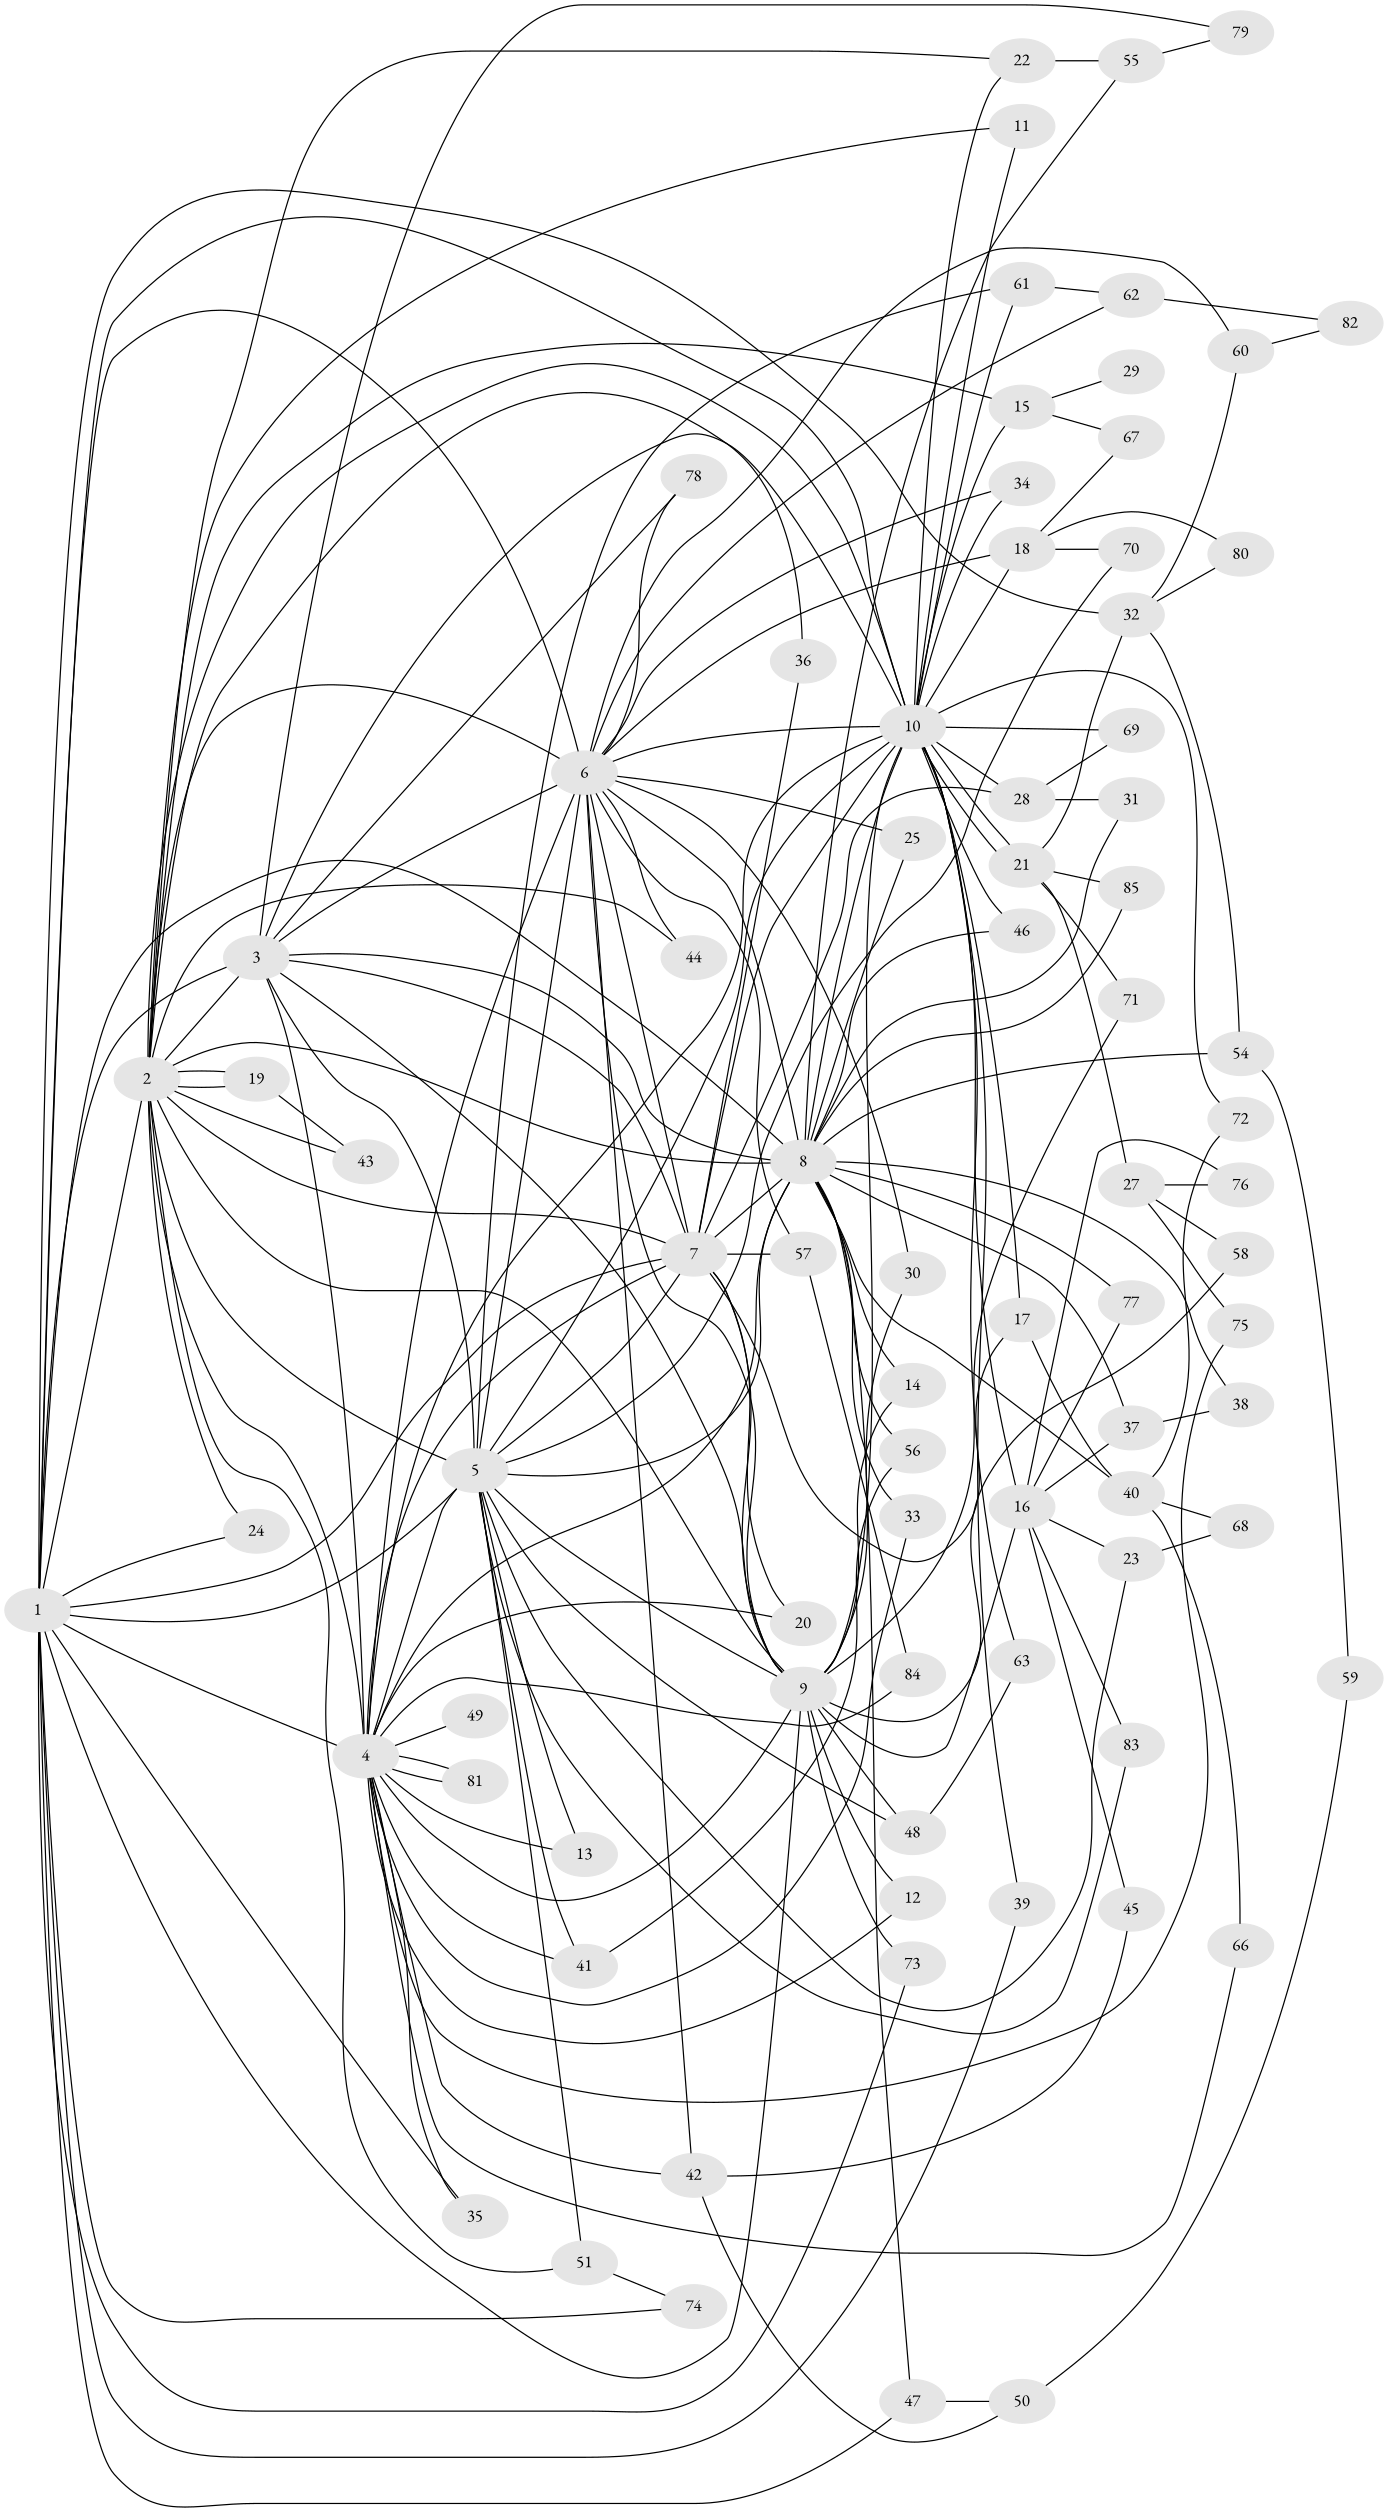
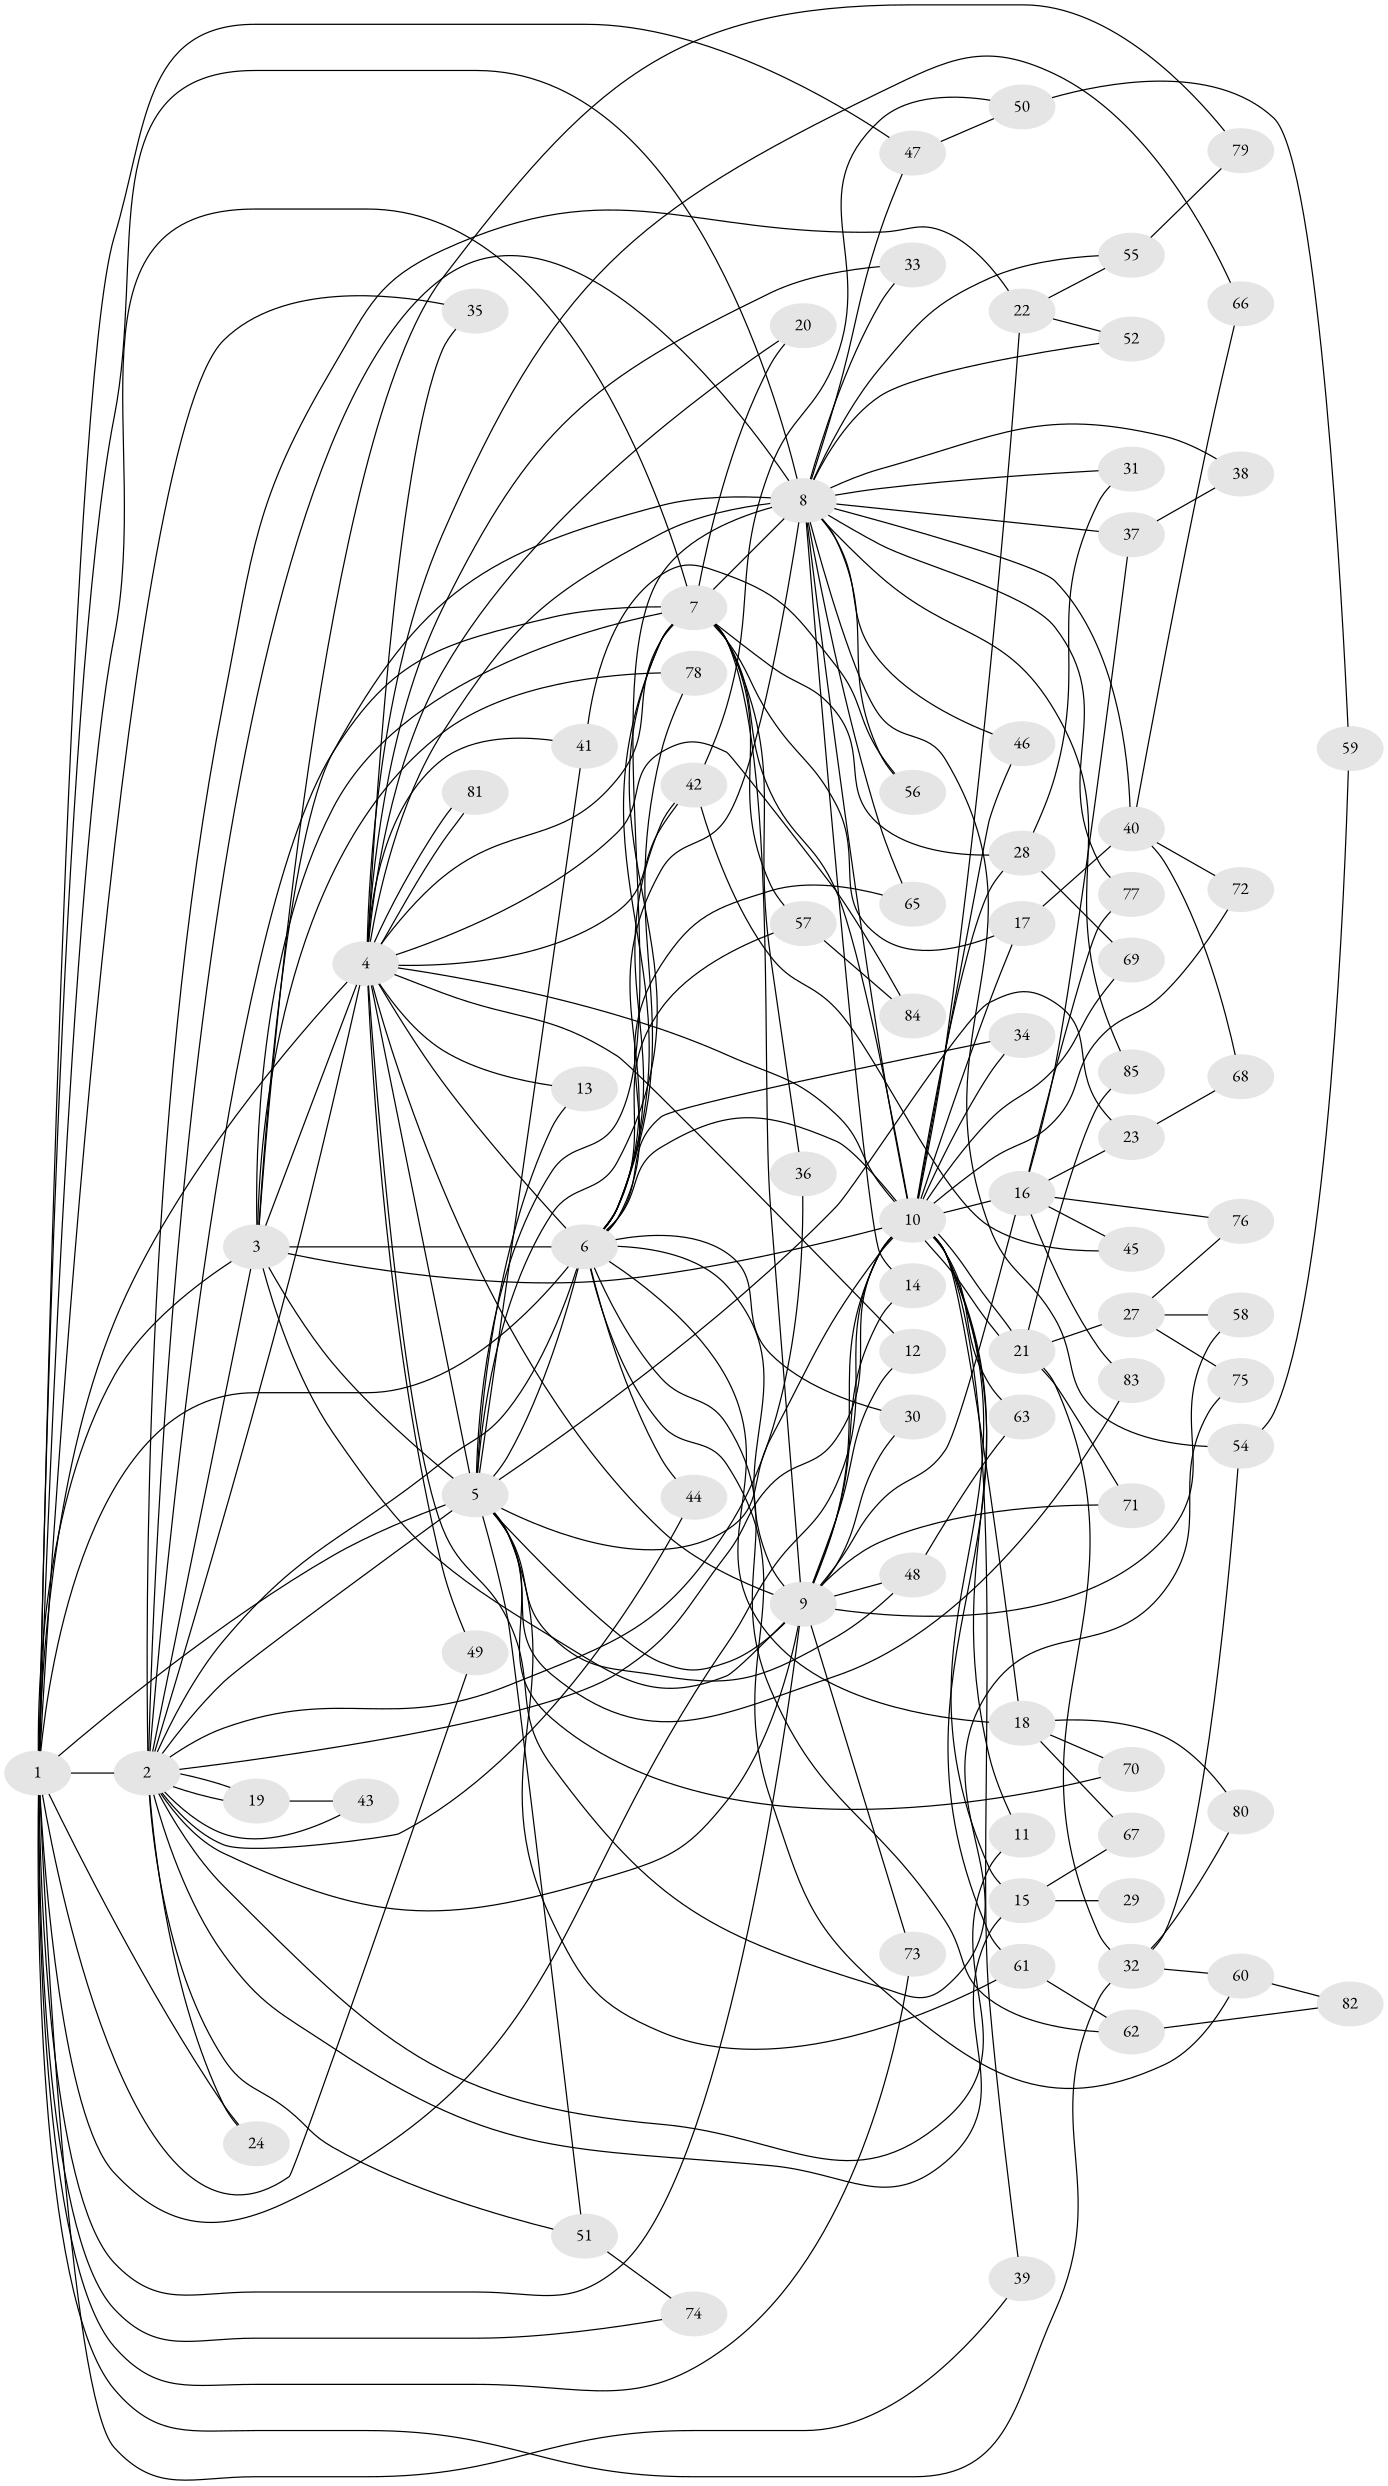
none -> (1131, 339)
(913, 839) -> (913, 904)
none -> (292, 2171)
